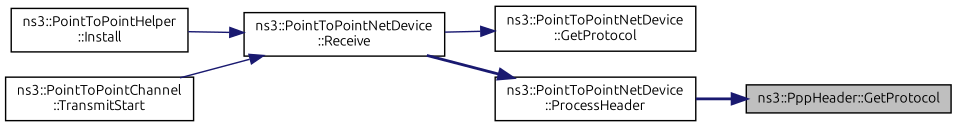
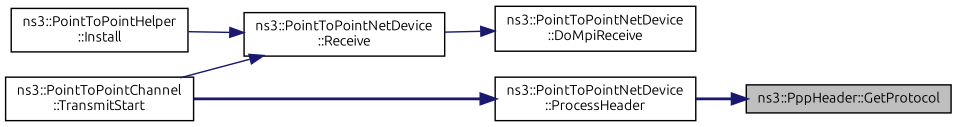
(595, 29) -> (595, 29)
(463, 65) -> (337, 99)
